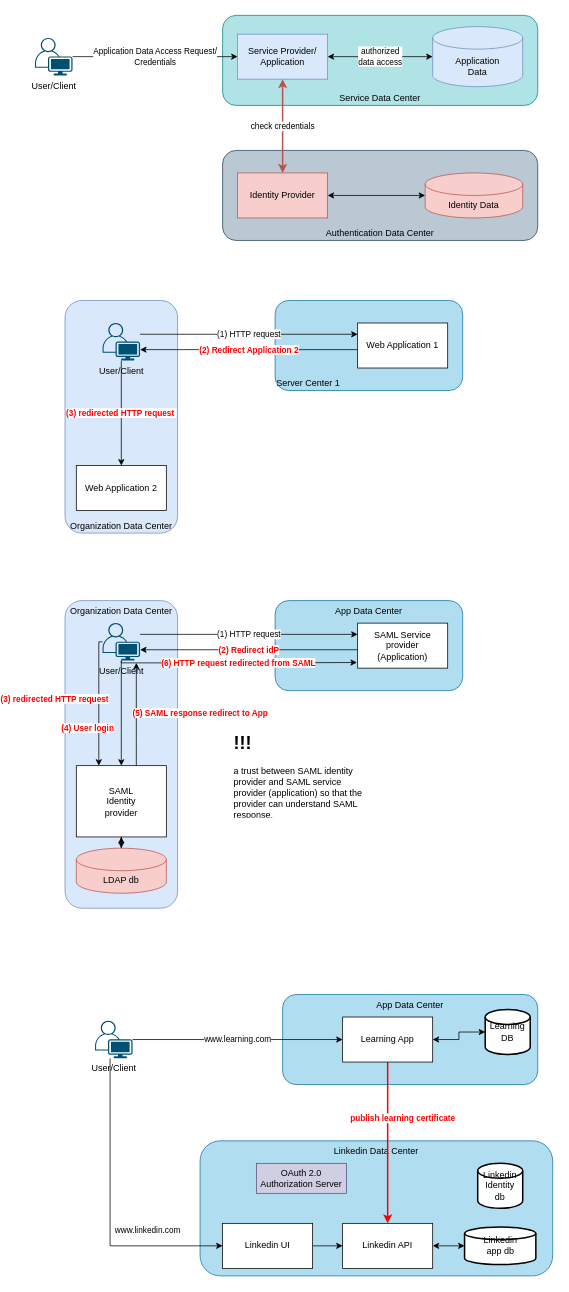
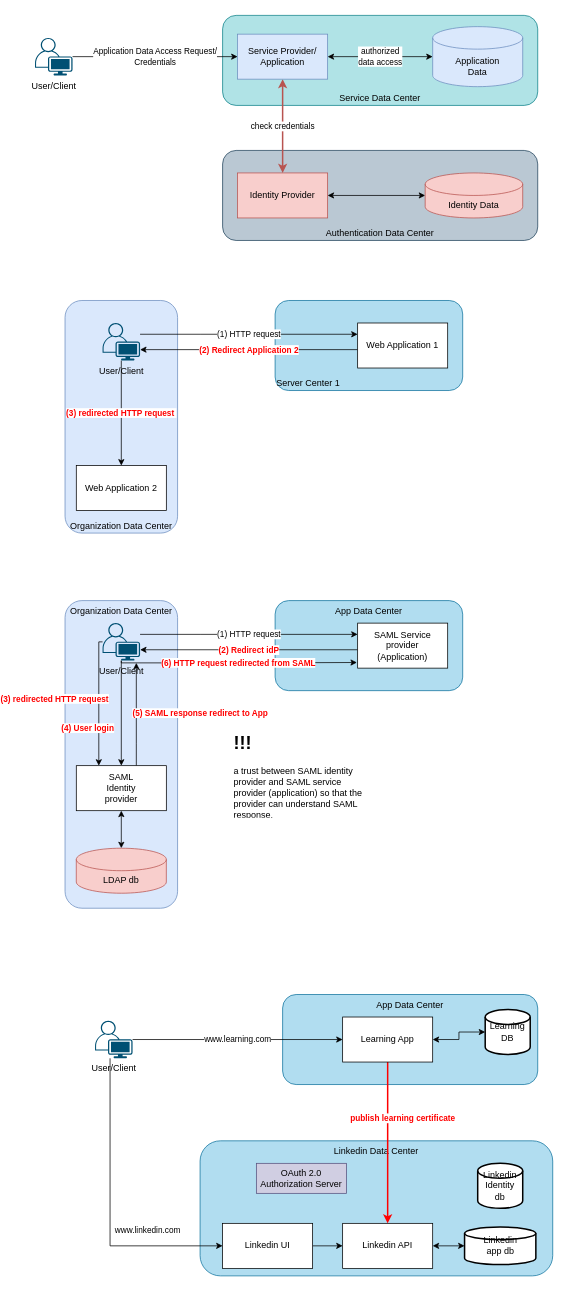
(121, 801) -> (121, 788)
